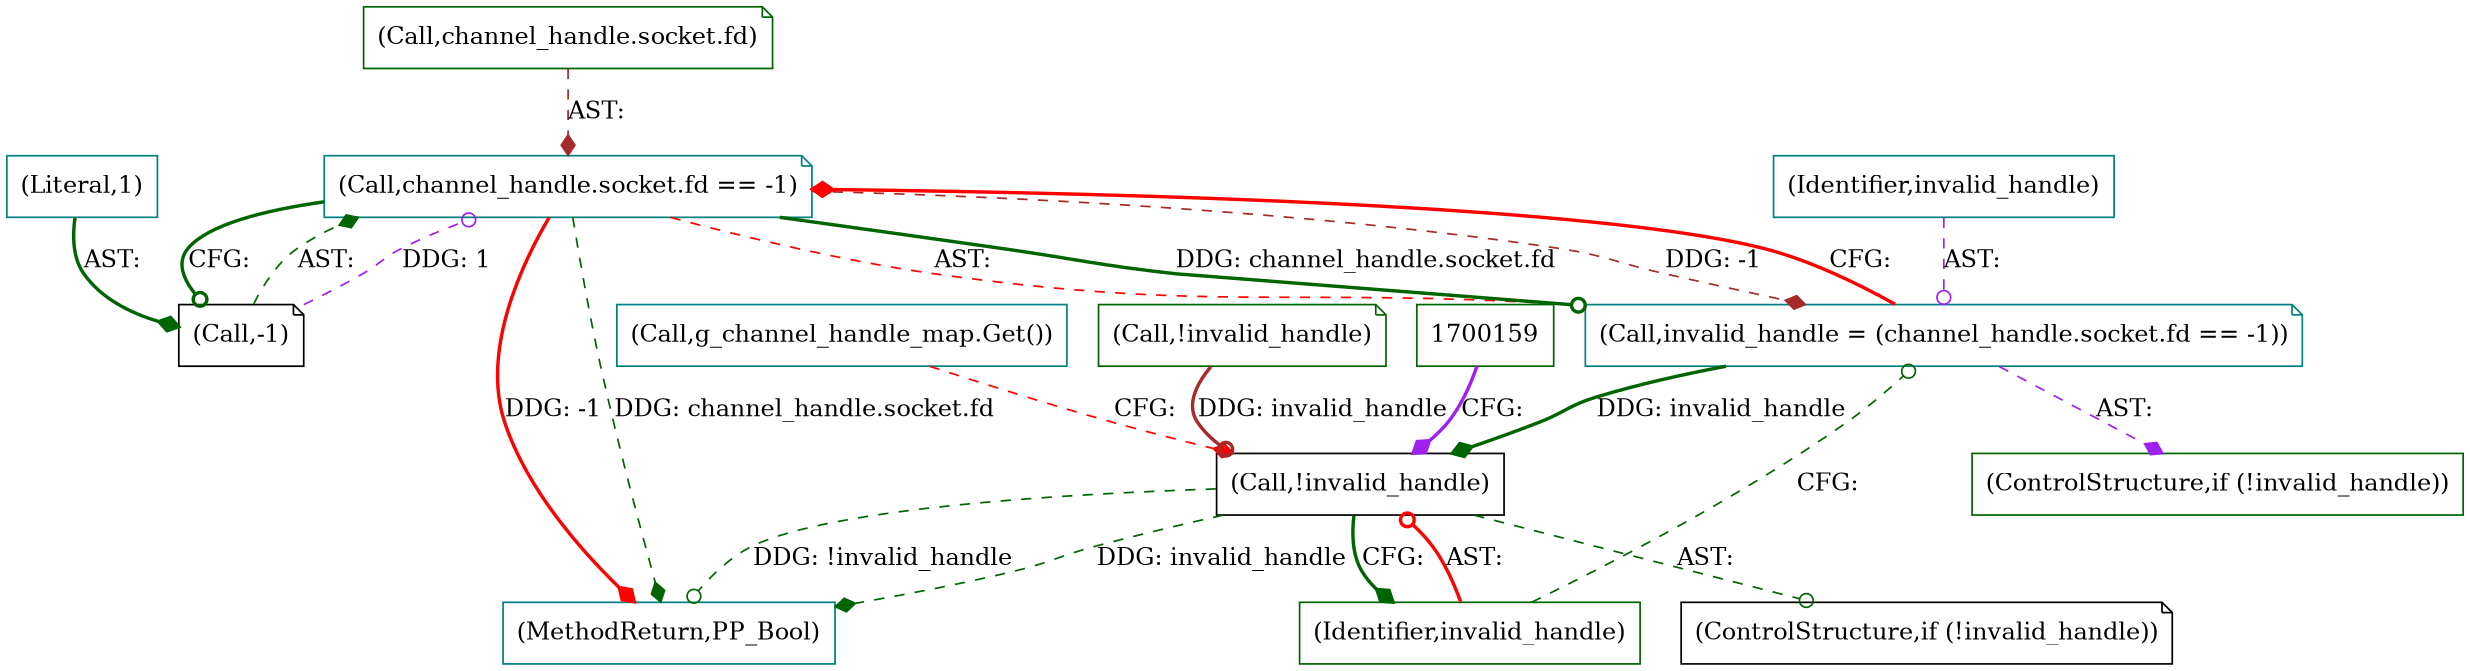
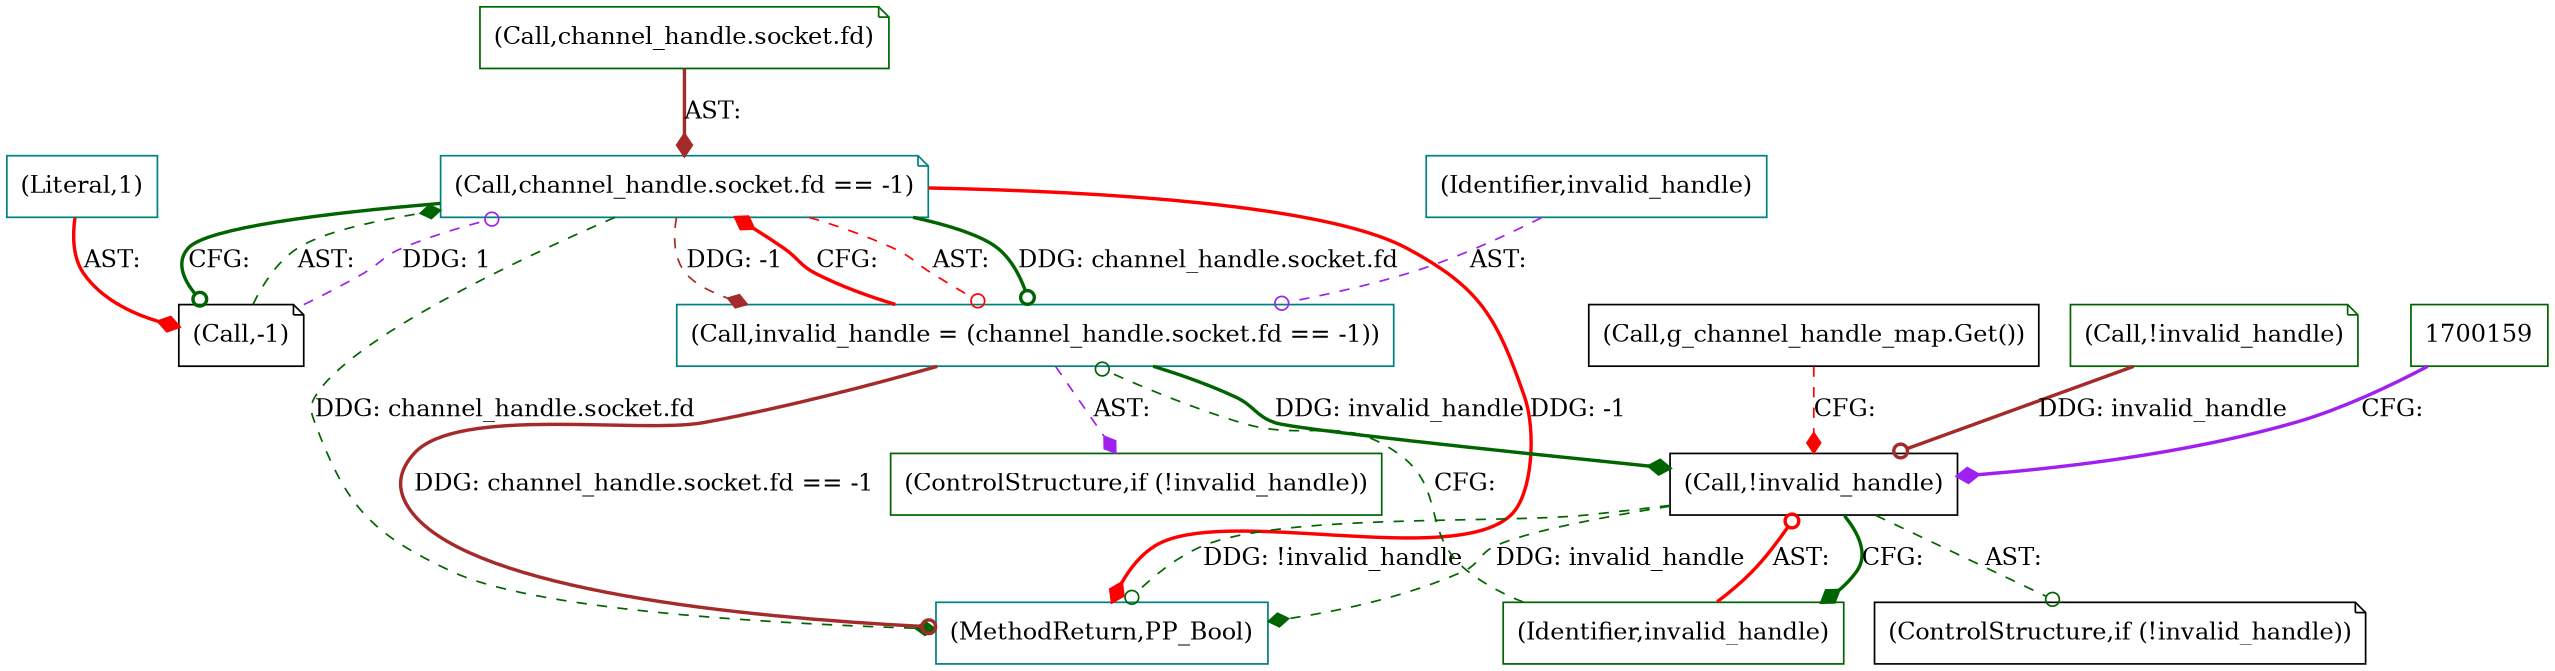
(568, 102) -> (684, 102)
(94, 286) -> (94, 286)
(842, 335) -> (1814, 335)
(1944, 335) -> (1035, 335)
none -> (401, 480)
